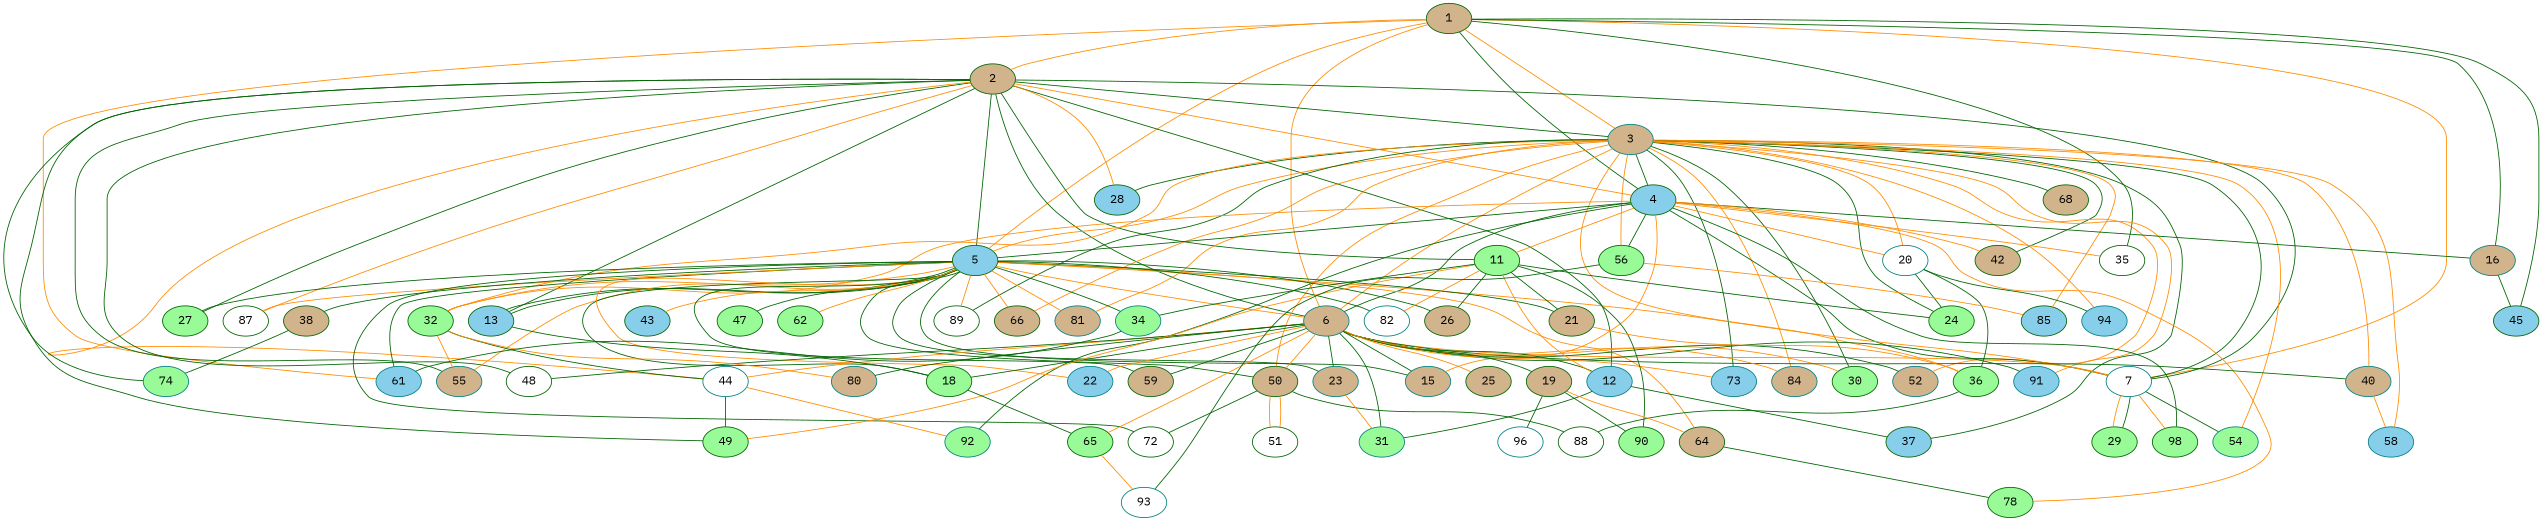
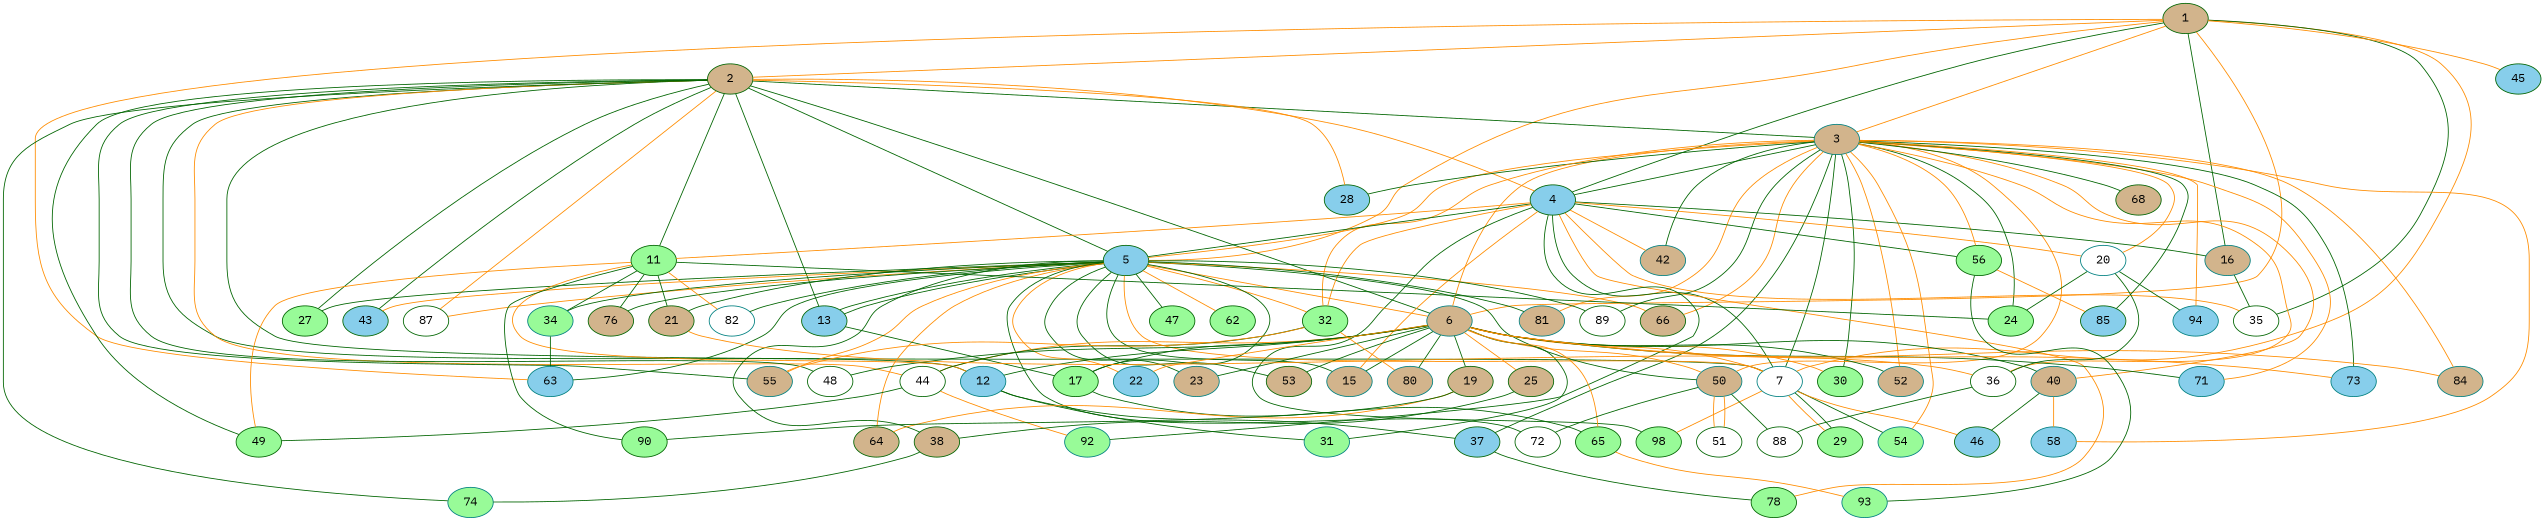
(2113, 27) -> (2355, 37)
(1954, 155) -> (2177, 182)
none -> (538, 187)
(1480, 239) -> none
(1998, 260) -> (1663, 260)
(966, 291) -> (1270, 263)
(1026, 291) -> (1338, 276)
(2504, 291) -> (2242, 291)
(1447, 321) -> (611, 321)
(399, 381) -> (550, 381)
(726, 381) -> (923, 381)
(949, 381) -> (1076, 381)
(1151, 381) -> (1289, 381)
(1275, 381) -> (1719, 381)
(1976, 381) -> (1993, 381)
(2036, 381) -> (2202, 381)
(1360, 413) -> none
none -> (1238, 422)
(1520, 442) -> none
none -> (1977, 442)
(1856, 472) -> (1621, 483)
(1144, 502) -> (1865, 502)
